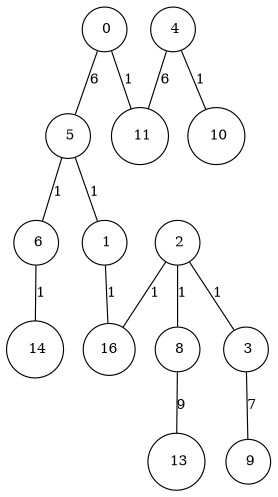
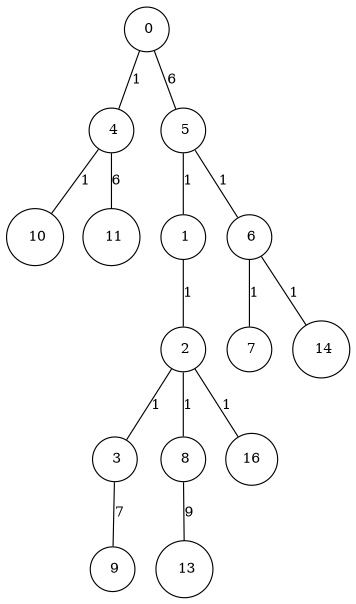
(121, 80) -> (129, 80)
(107, 295) -> (183, 293)
none -> (249, 349)
